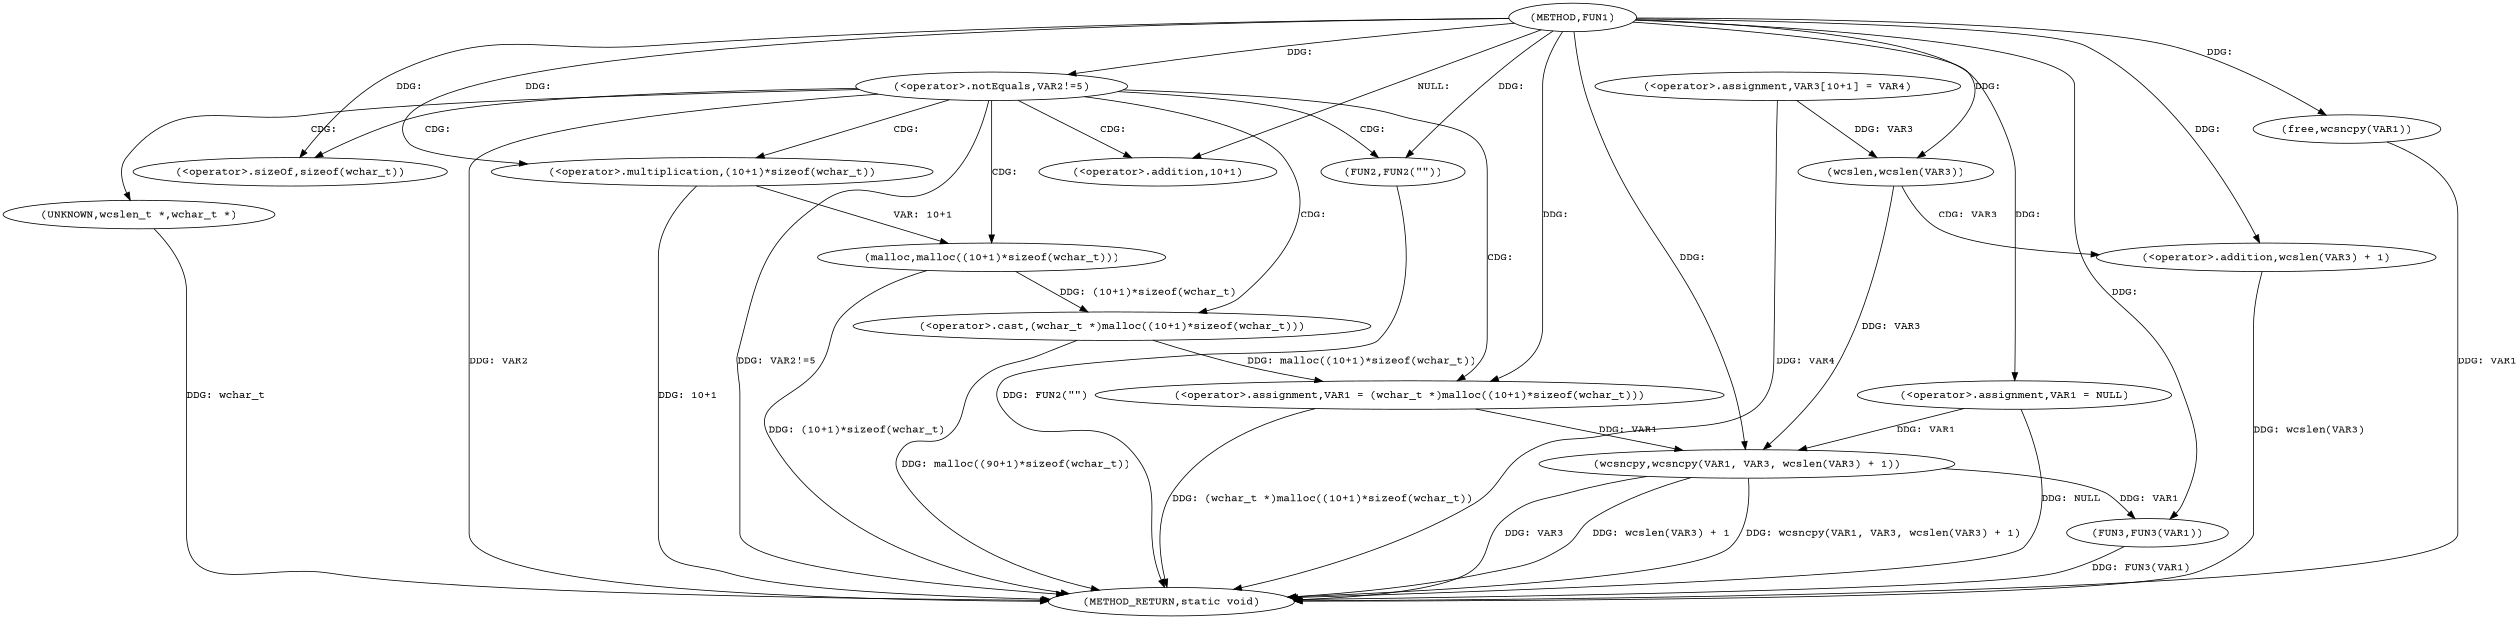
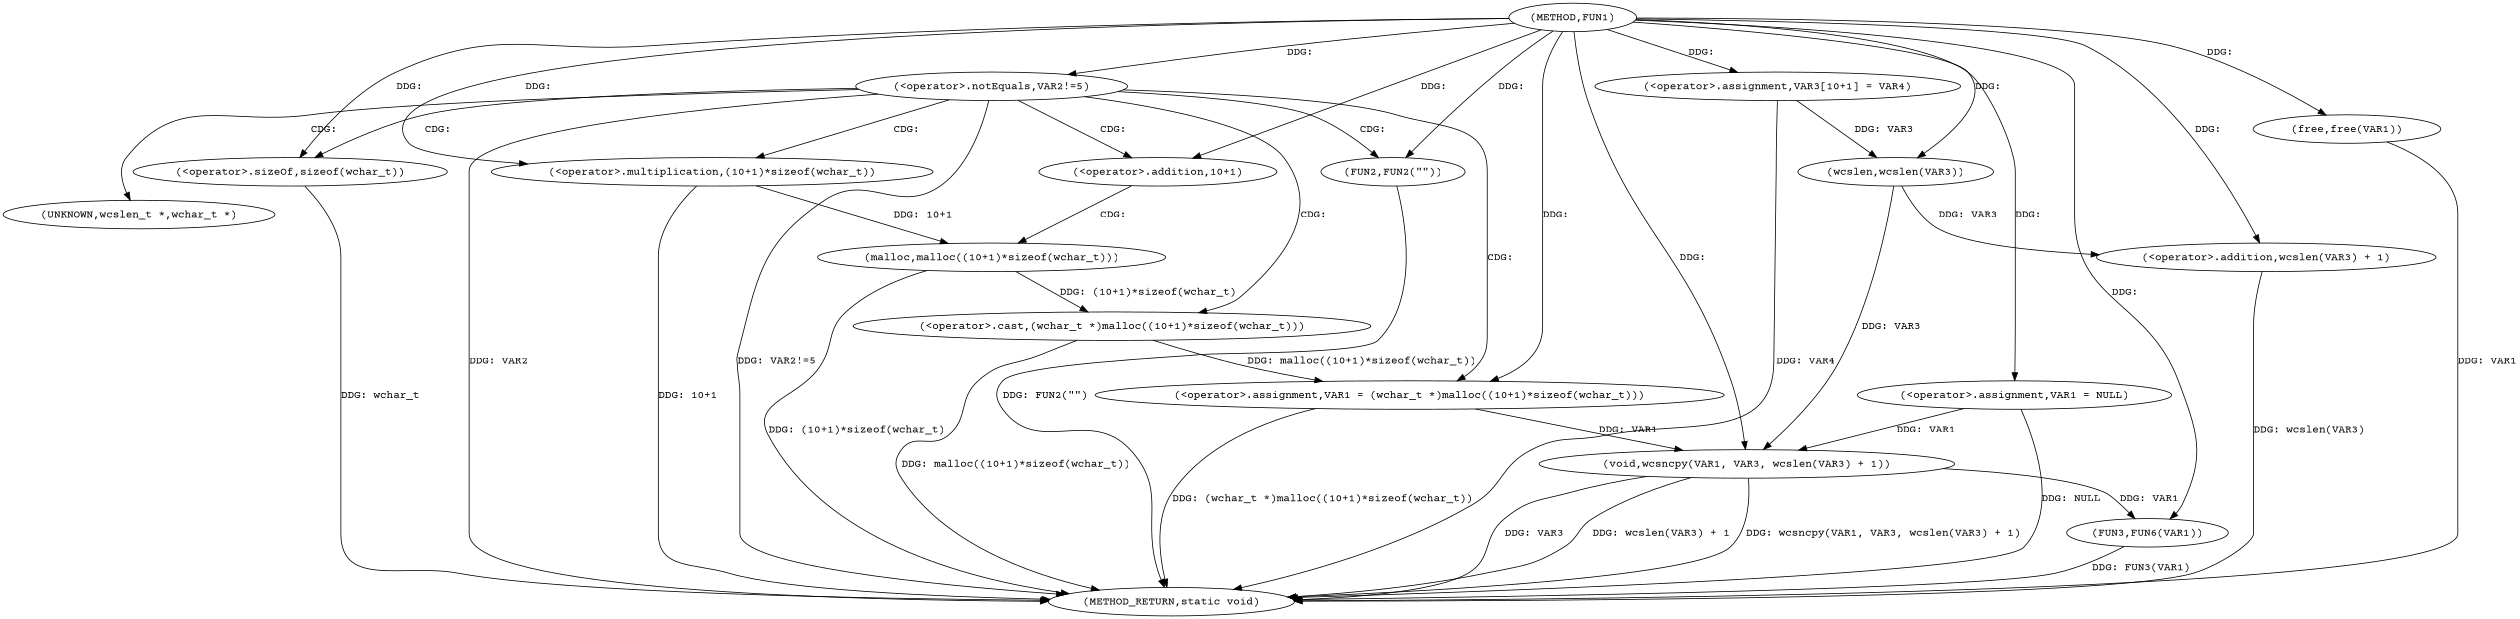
none -> (1669, 50)
(1437, 86) -> (1437, 86)
(2347, 129) -> (2347, 129)
(992, 168) -> (1078, 213)
(923, 215) -> (923, 215)
(1968, 215) -> (1968, 215)
(1016, 464) -> (1016, 464)
(1747, 464) -> (1747, 464)
(2147, 533) -> (2147, 533)
(444, 584) -> (501, 579)
